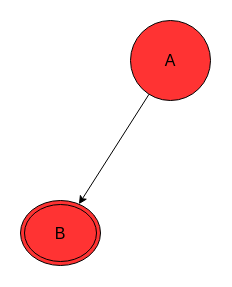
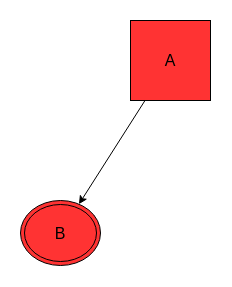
(171, 61) -> (171, 61)
